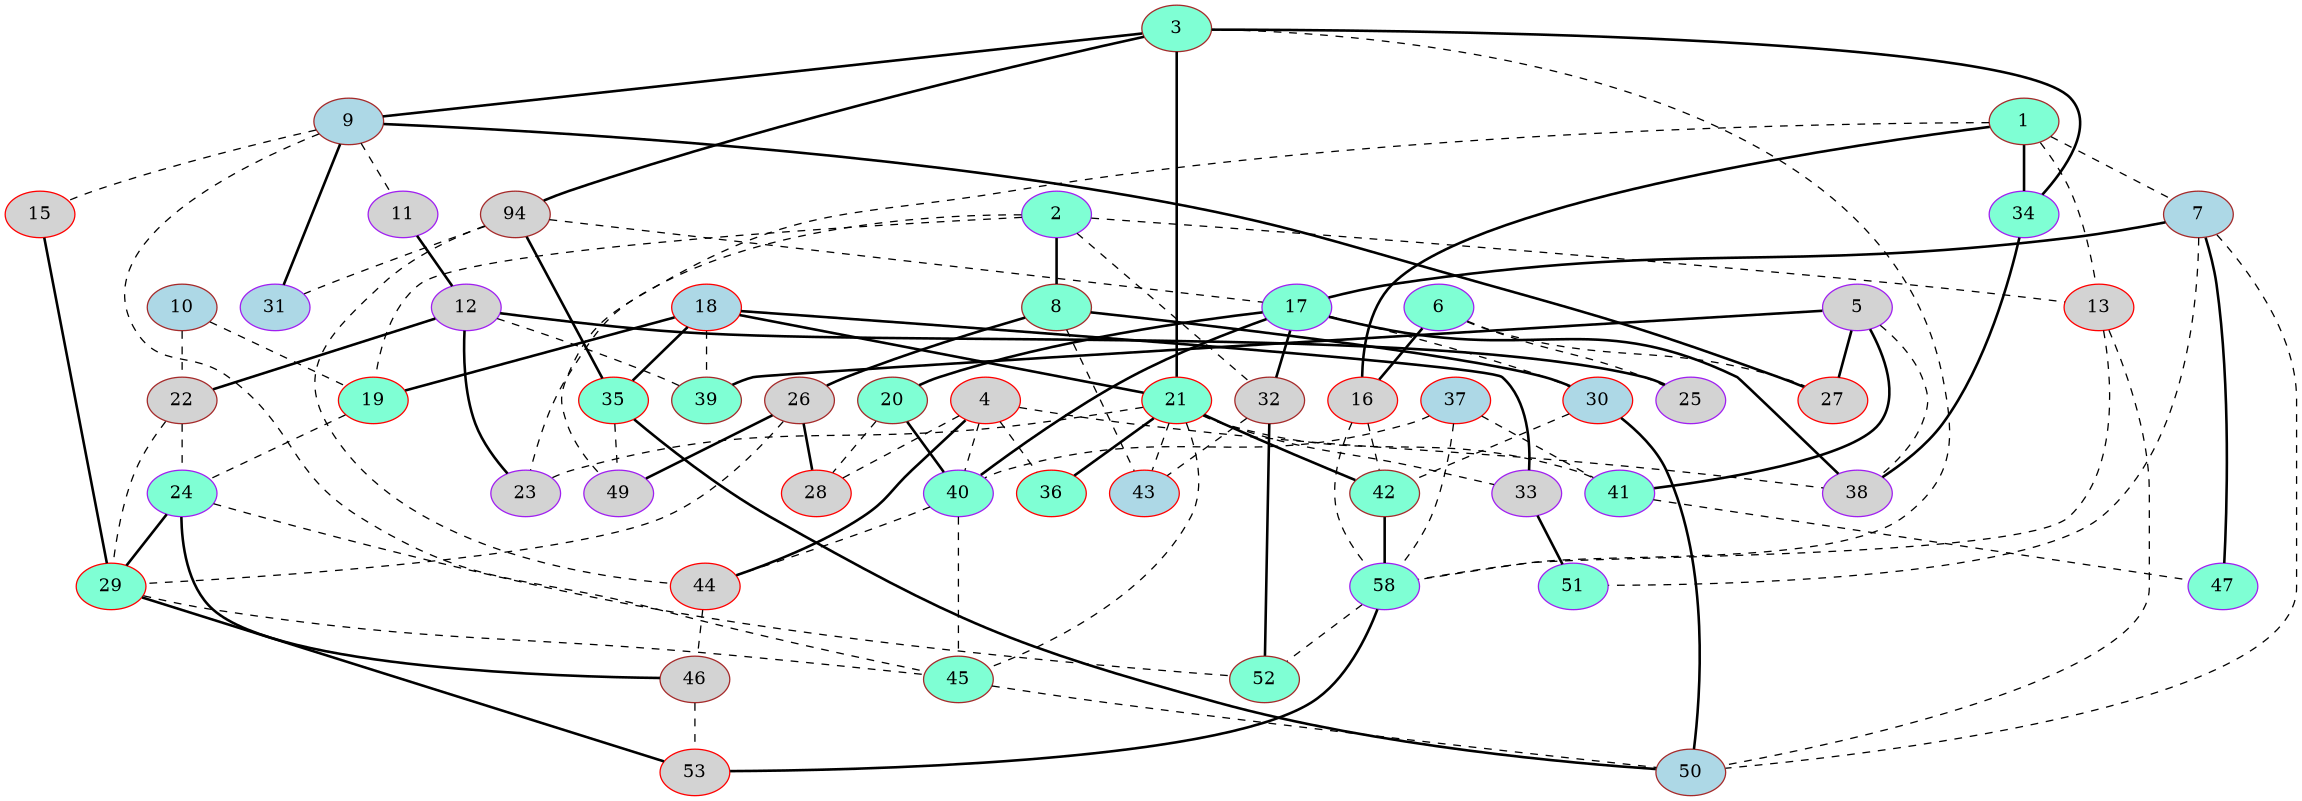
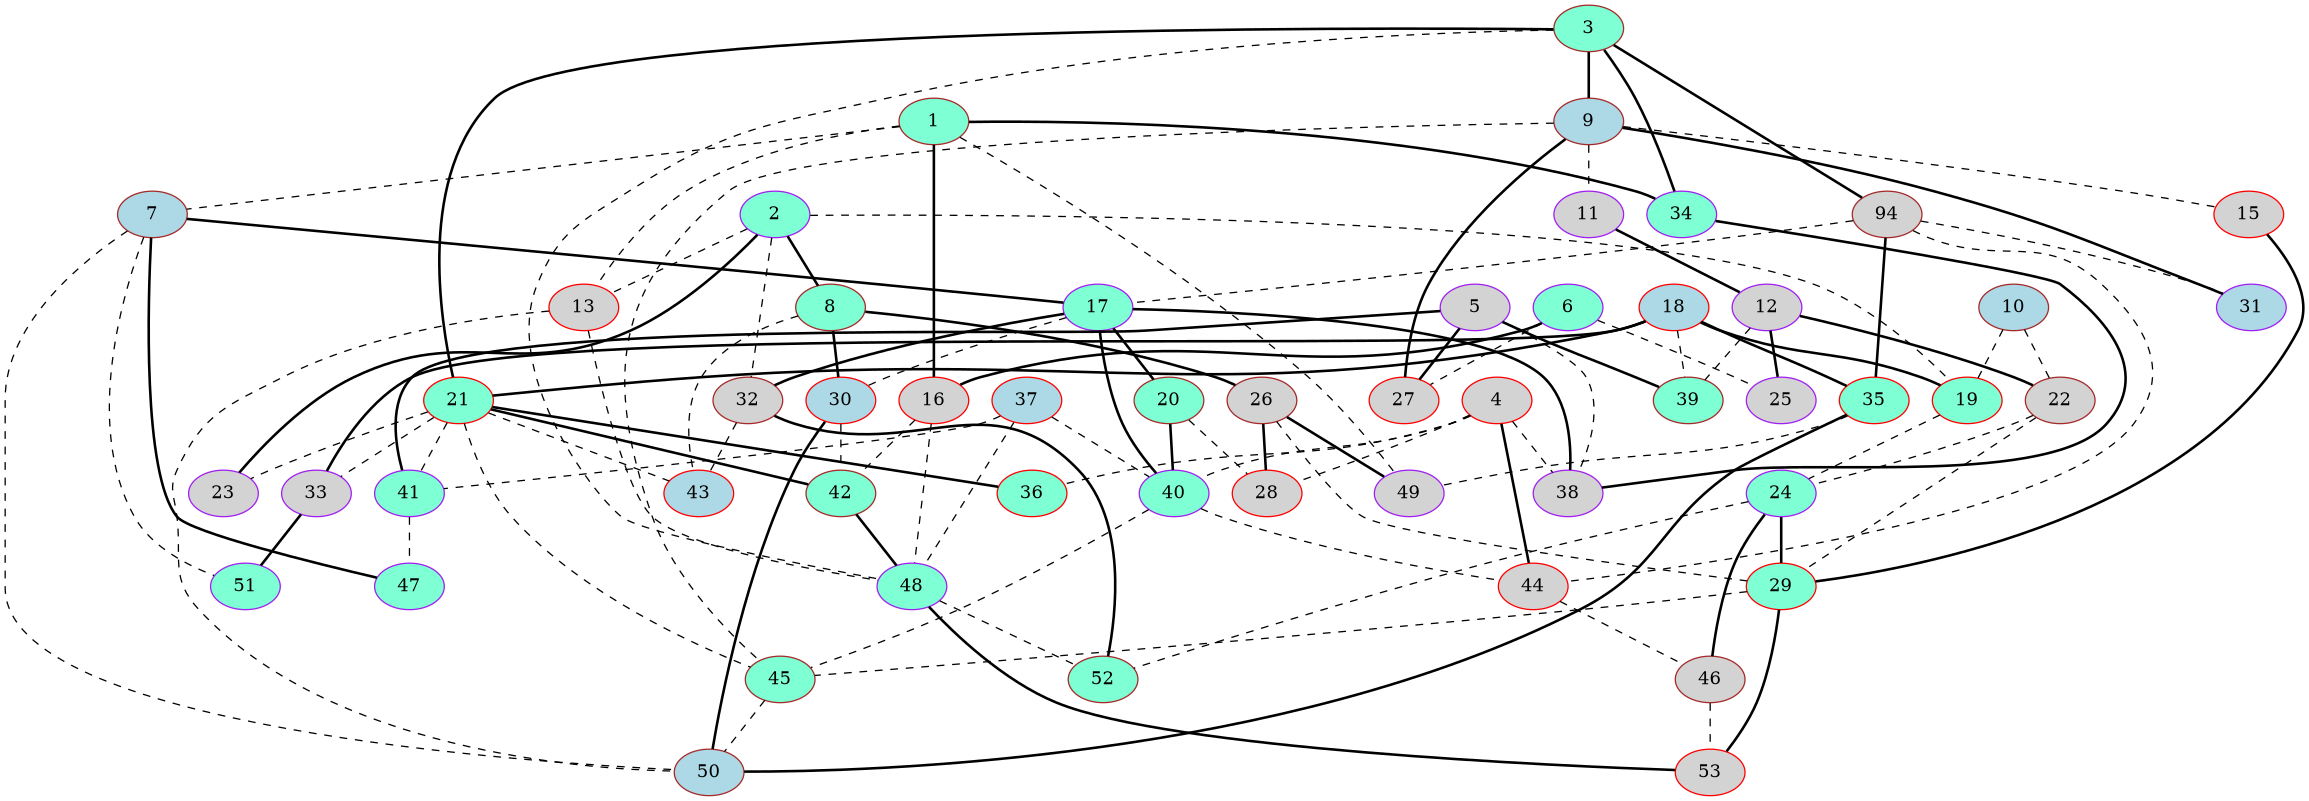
(723, 258) -> (438, 354)
(470, 407) -> none
(1385, 586) -> (912, 586)
